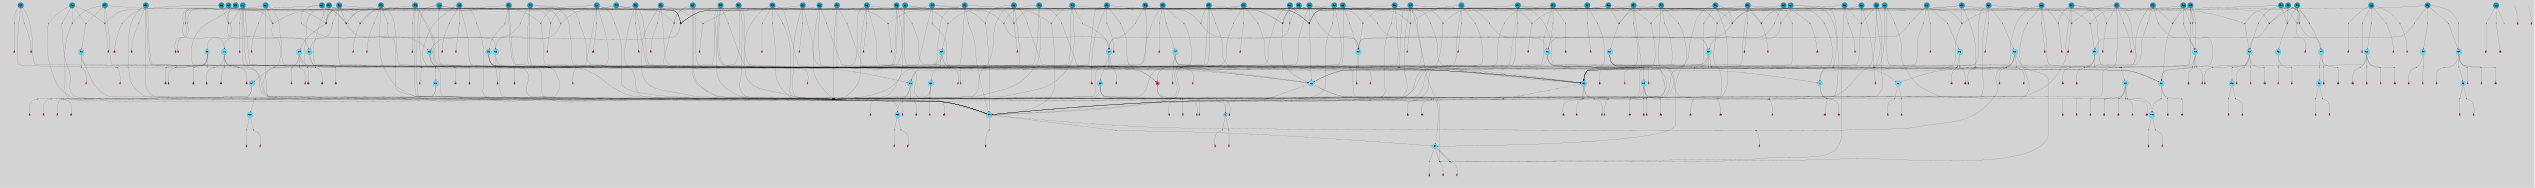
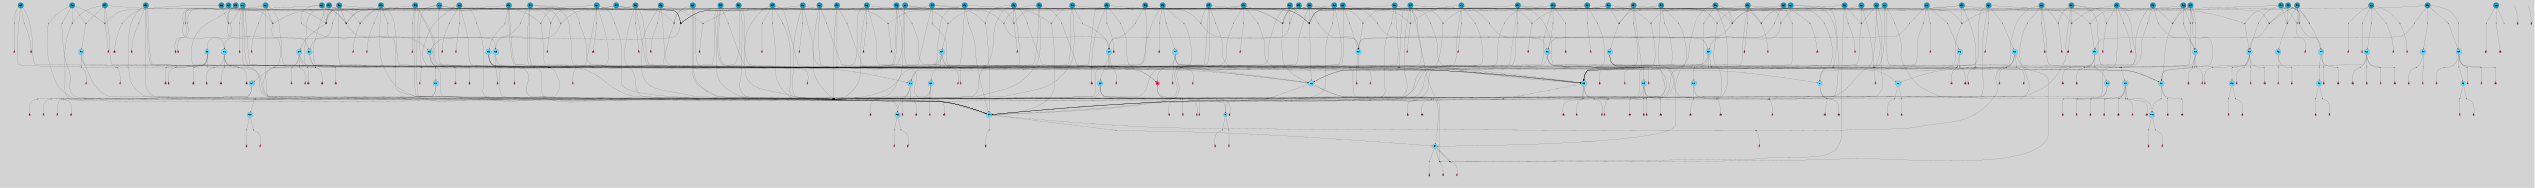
none -> (1694, 83)
none -> (2107, 83)
